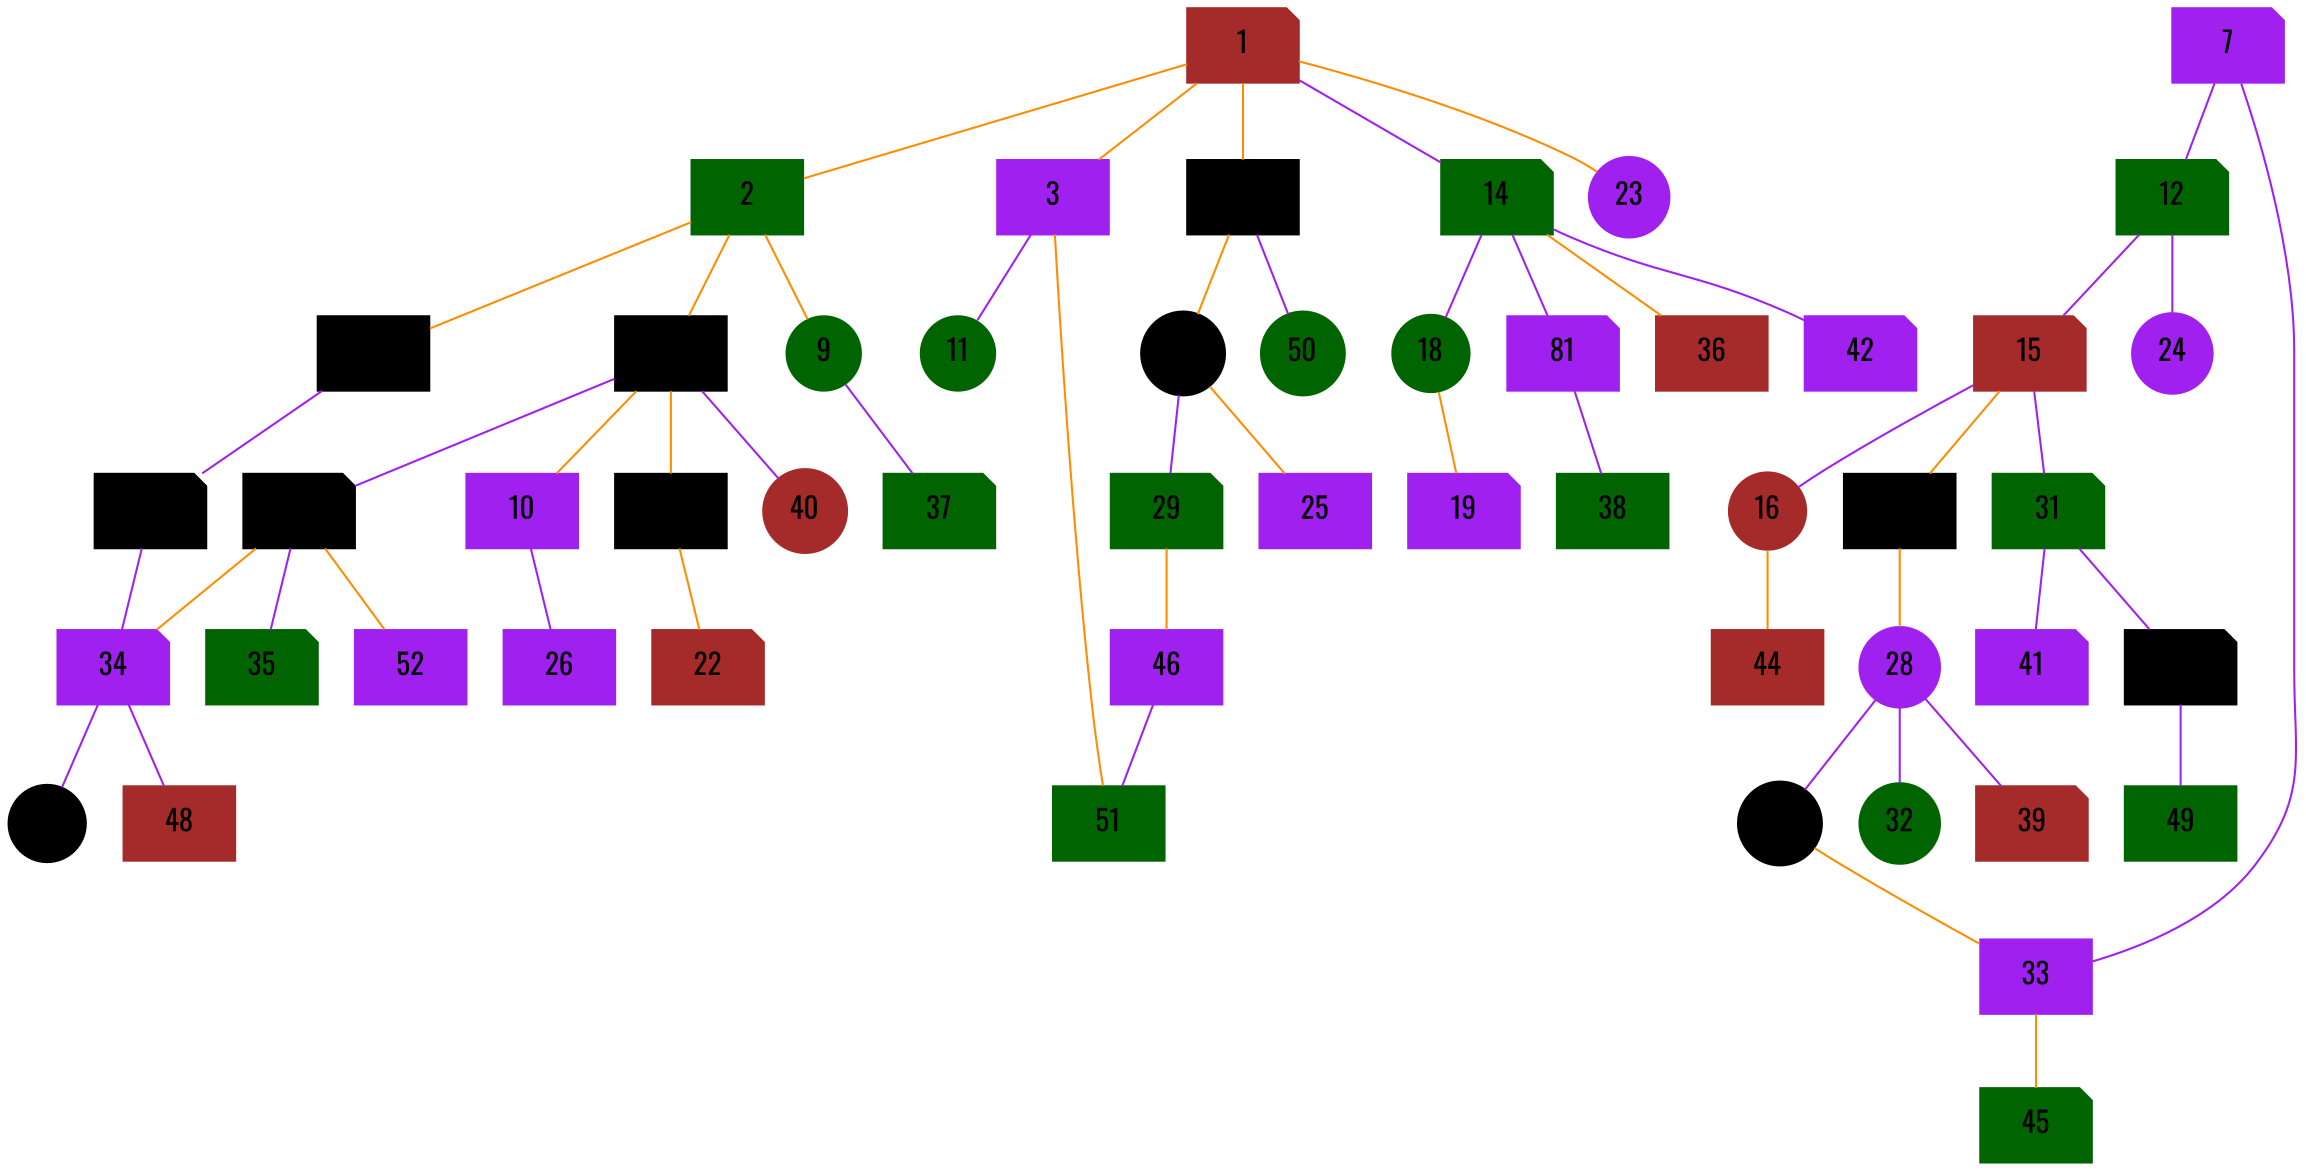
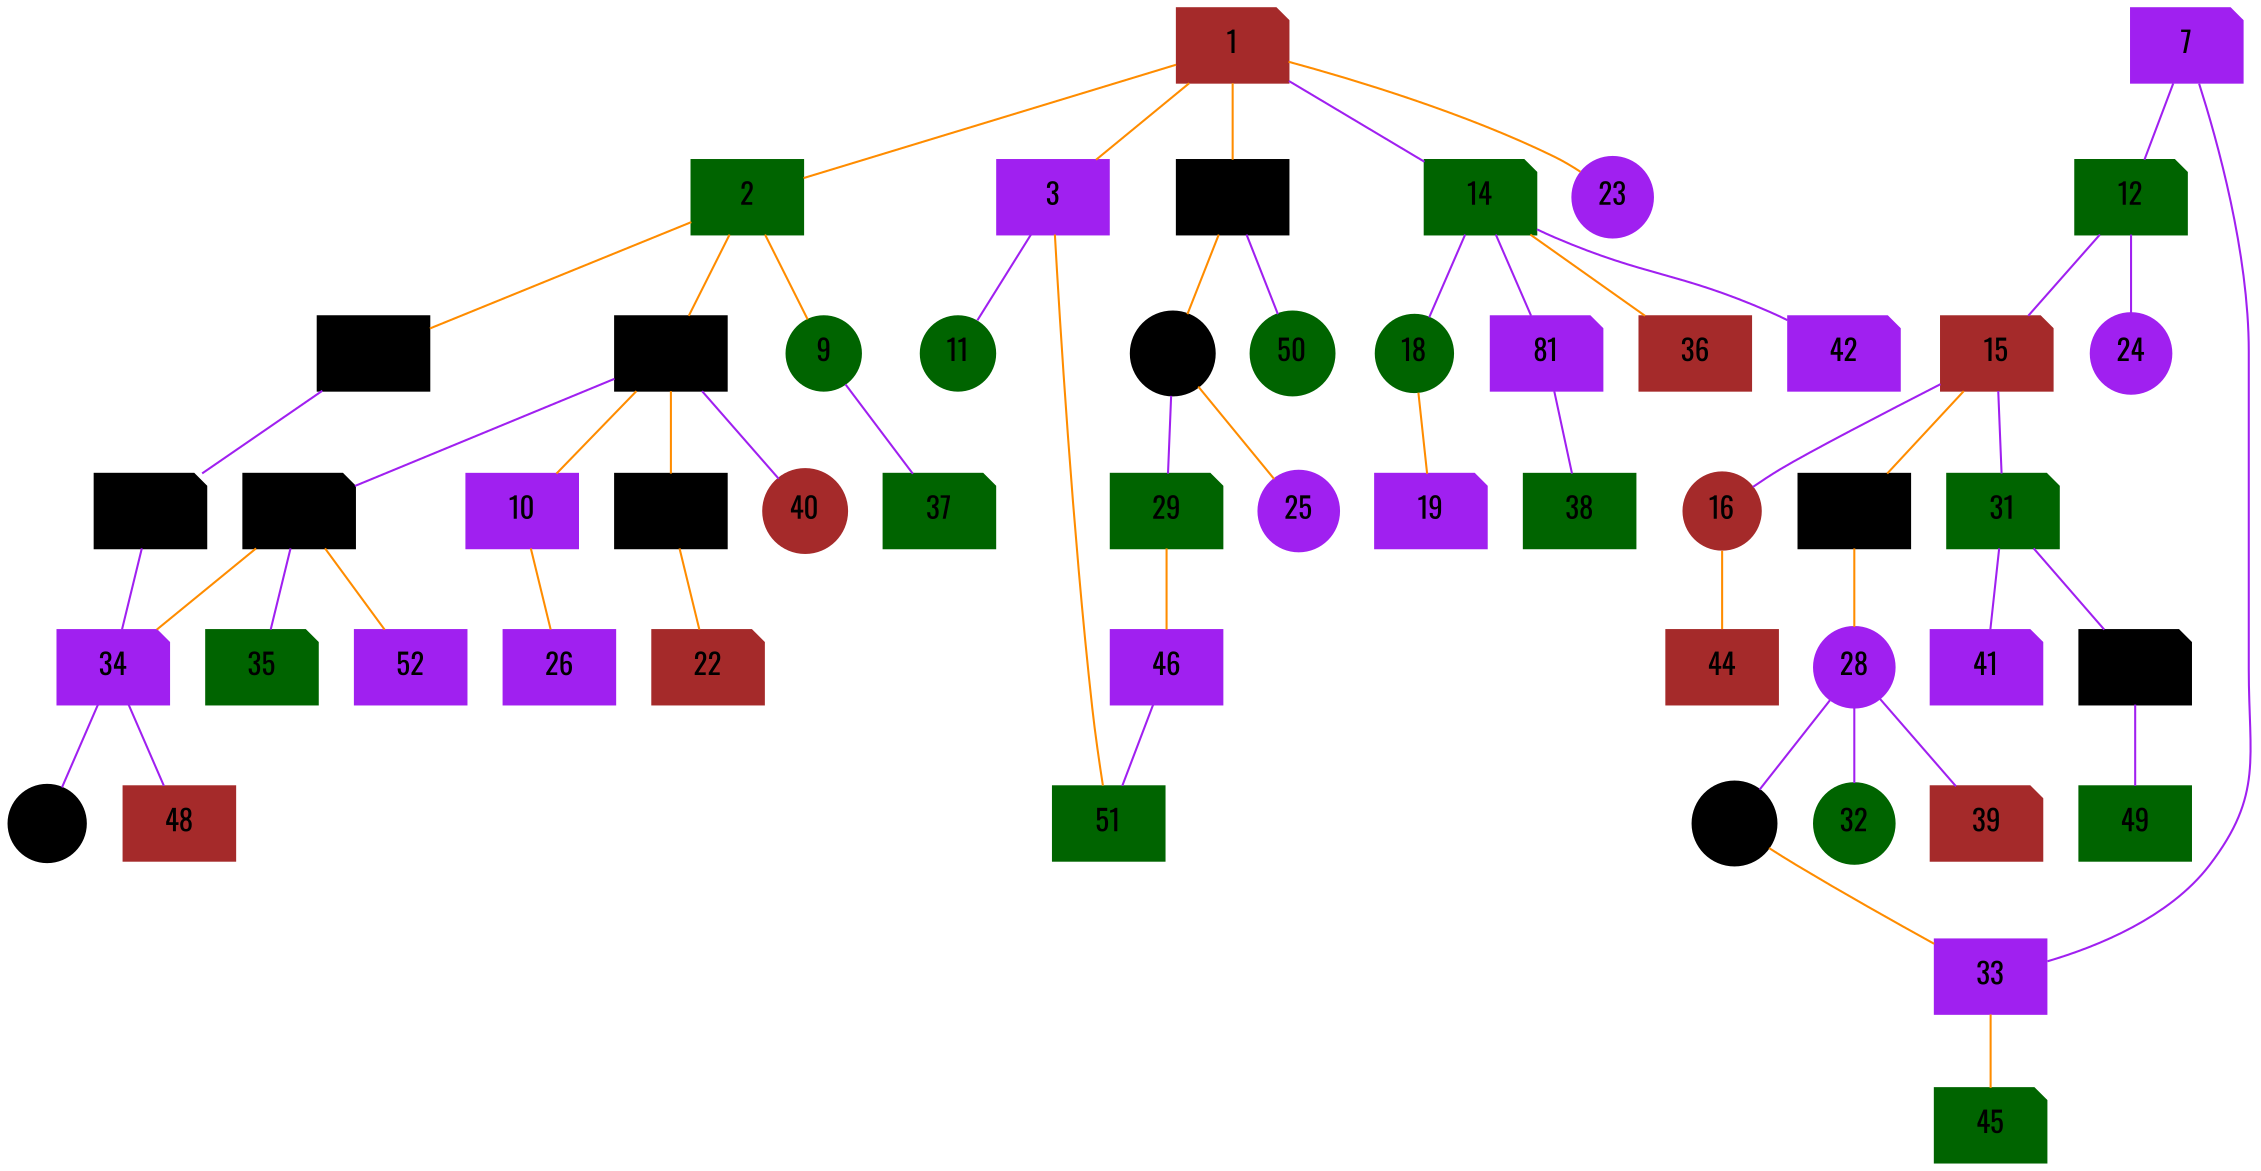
(1315, 511) -> (1299, 511)
(541, 589) -> (541, 589)
